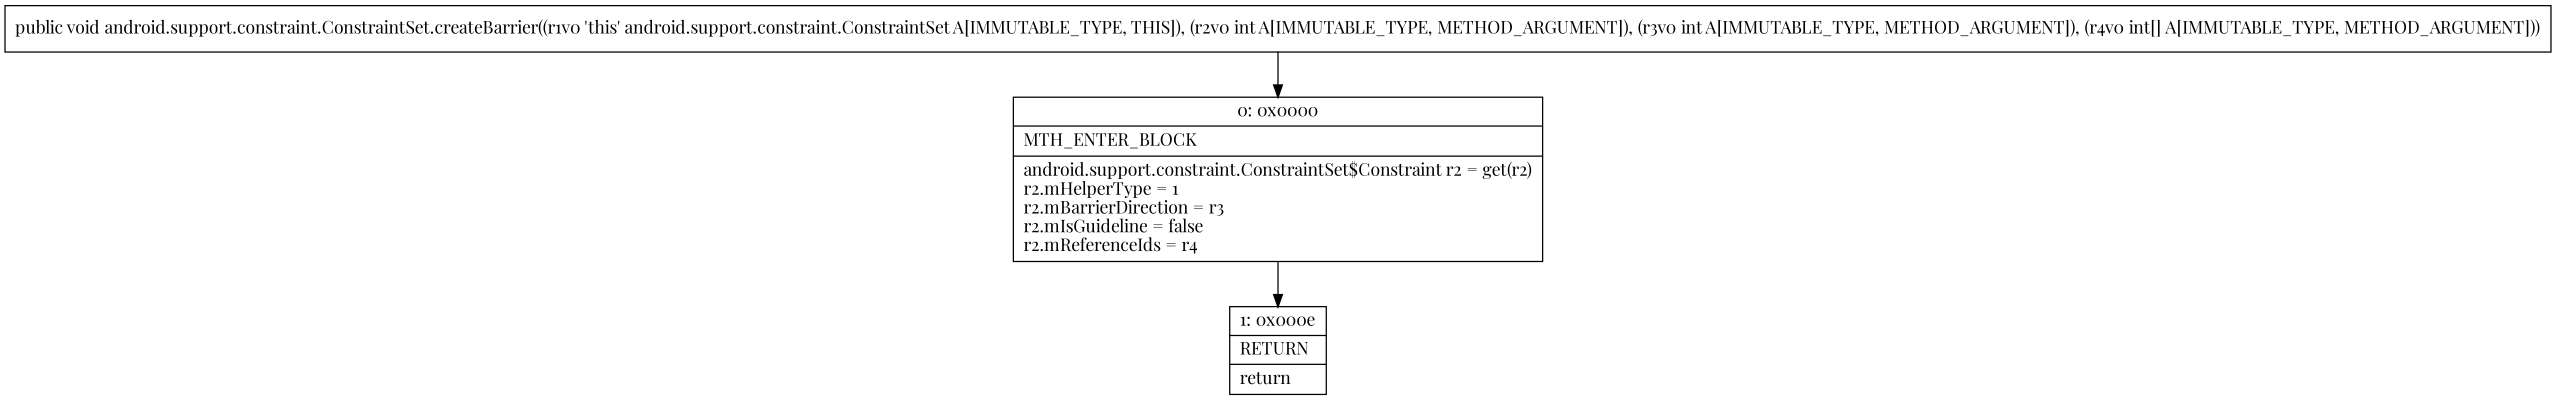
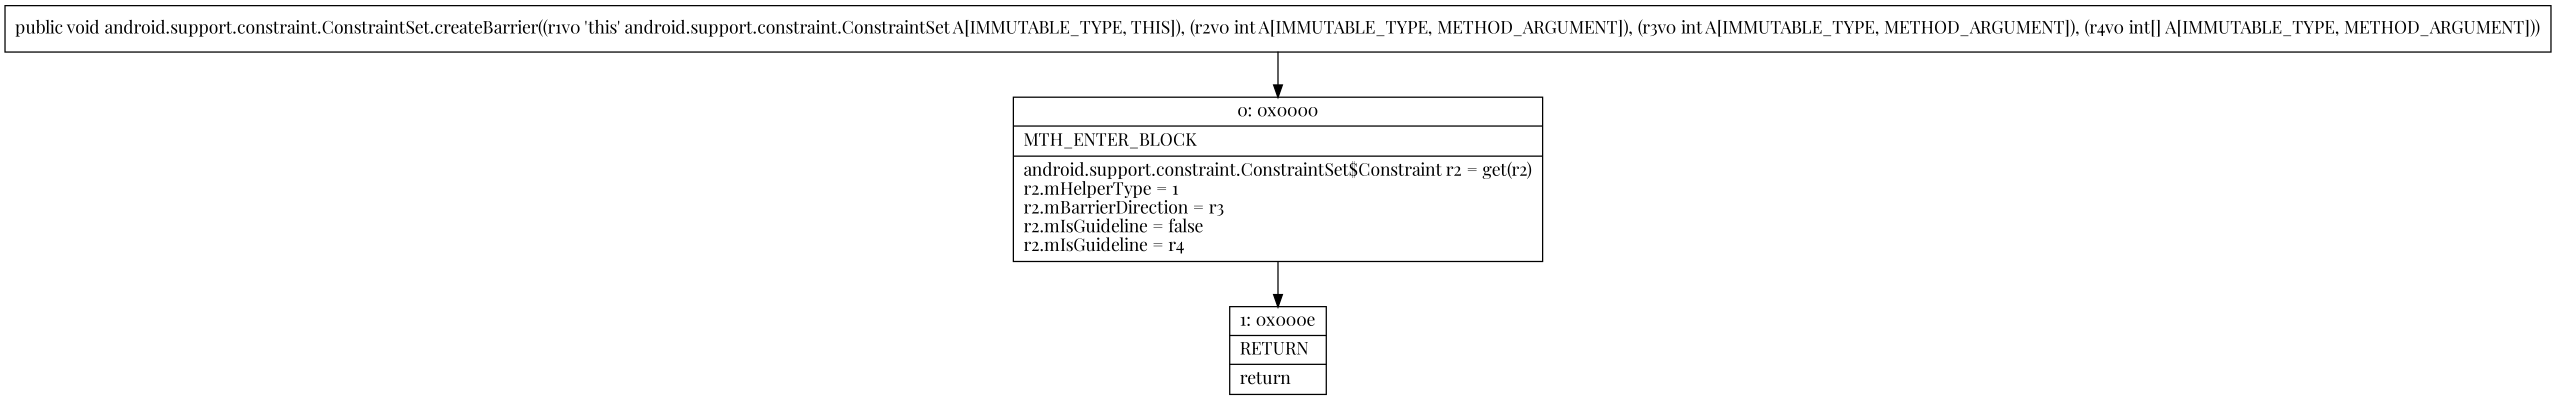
(1111, 246) -> (1104, 246)
